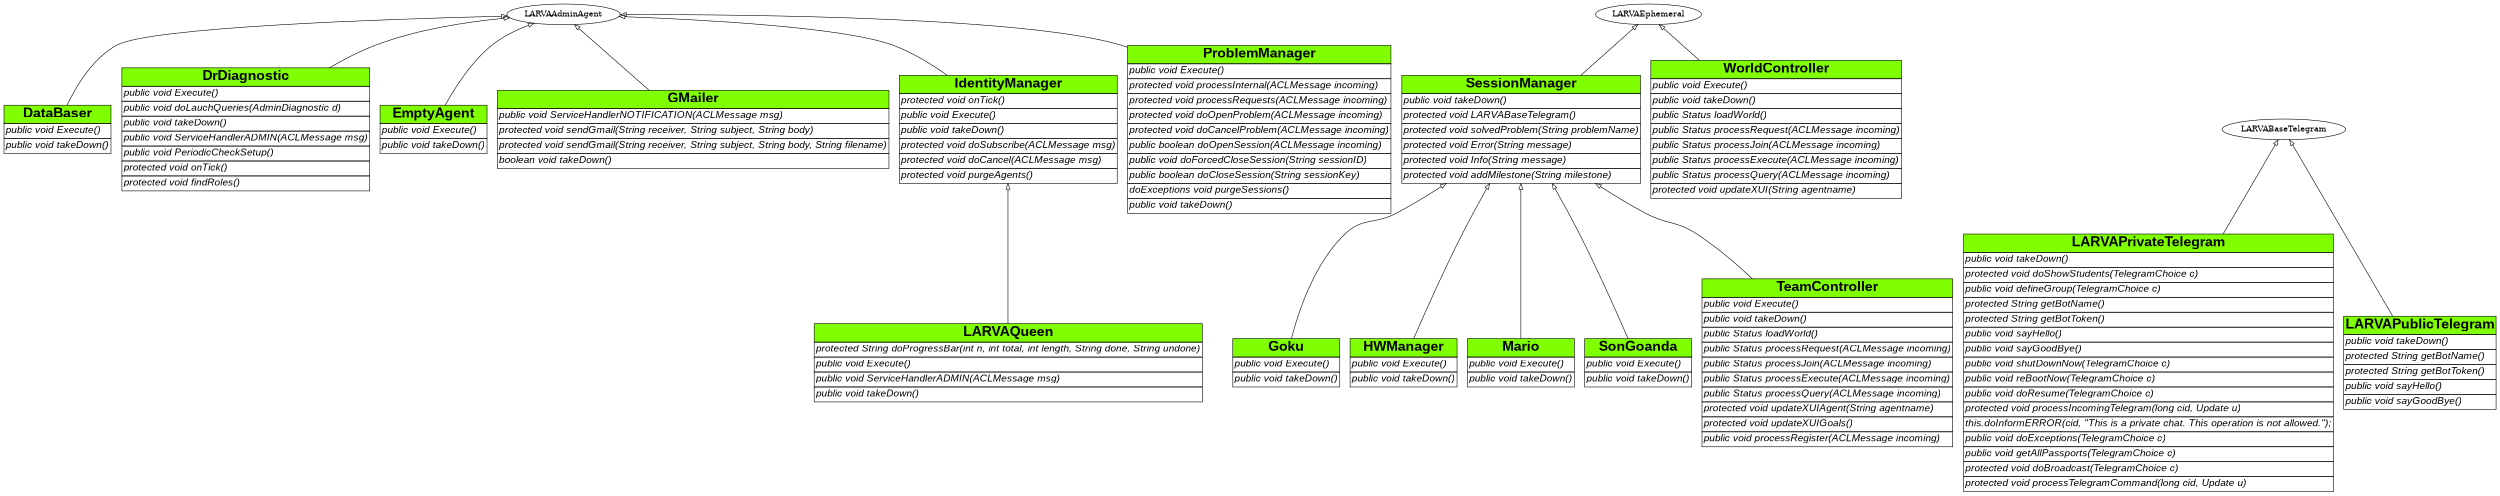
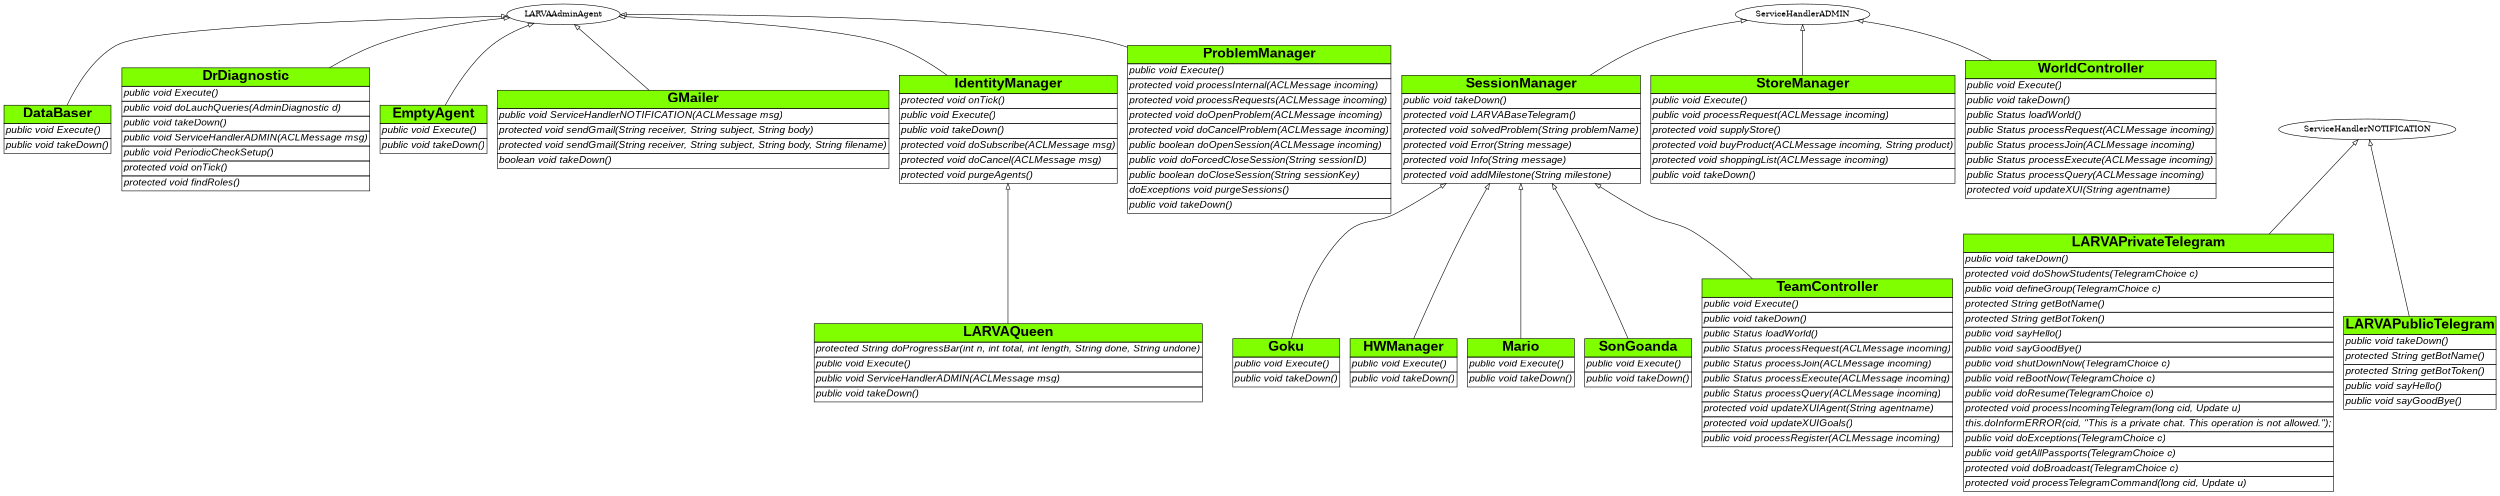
(1649, 14) -> (1803, 14)
none -> (1803, 129)
(2284, 129) -> (2367, 129)
